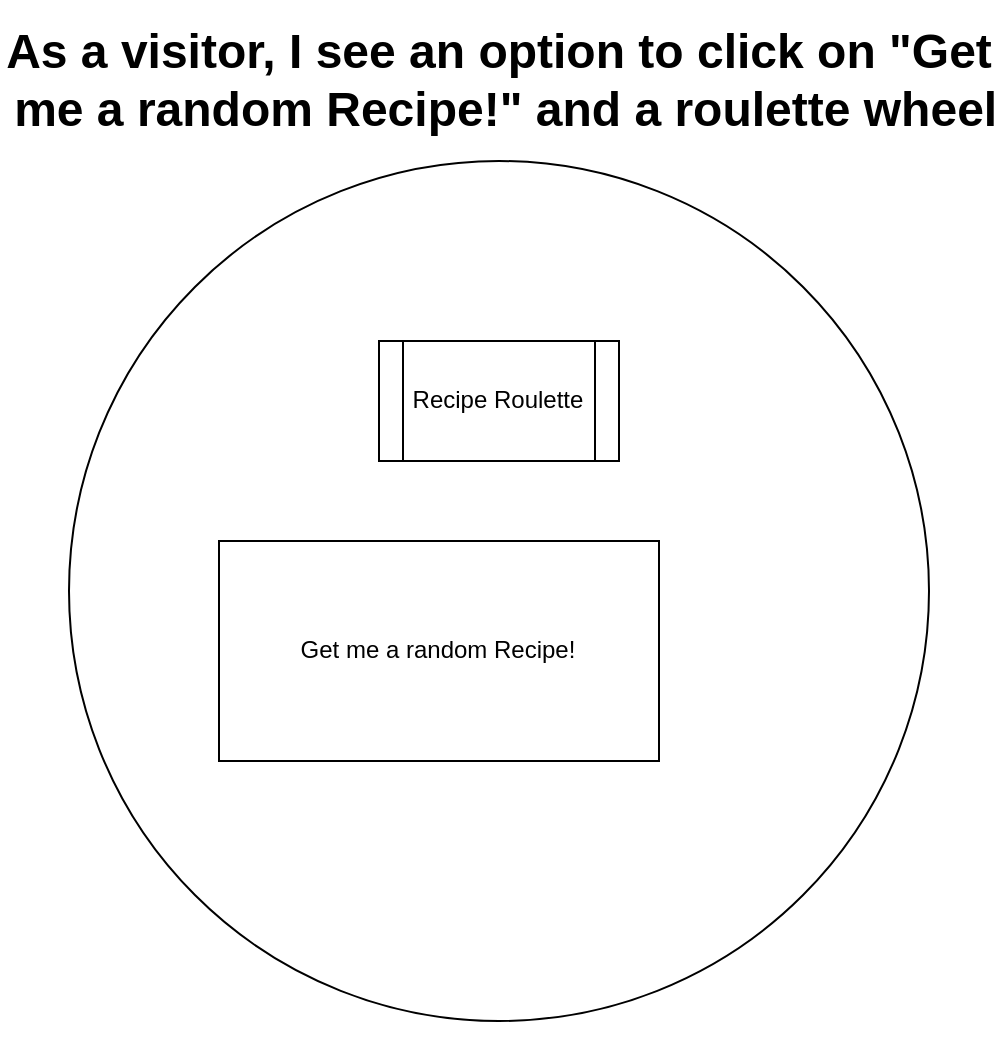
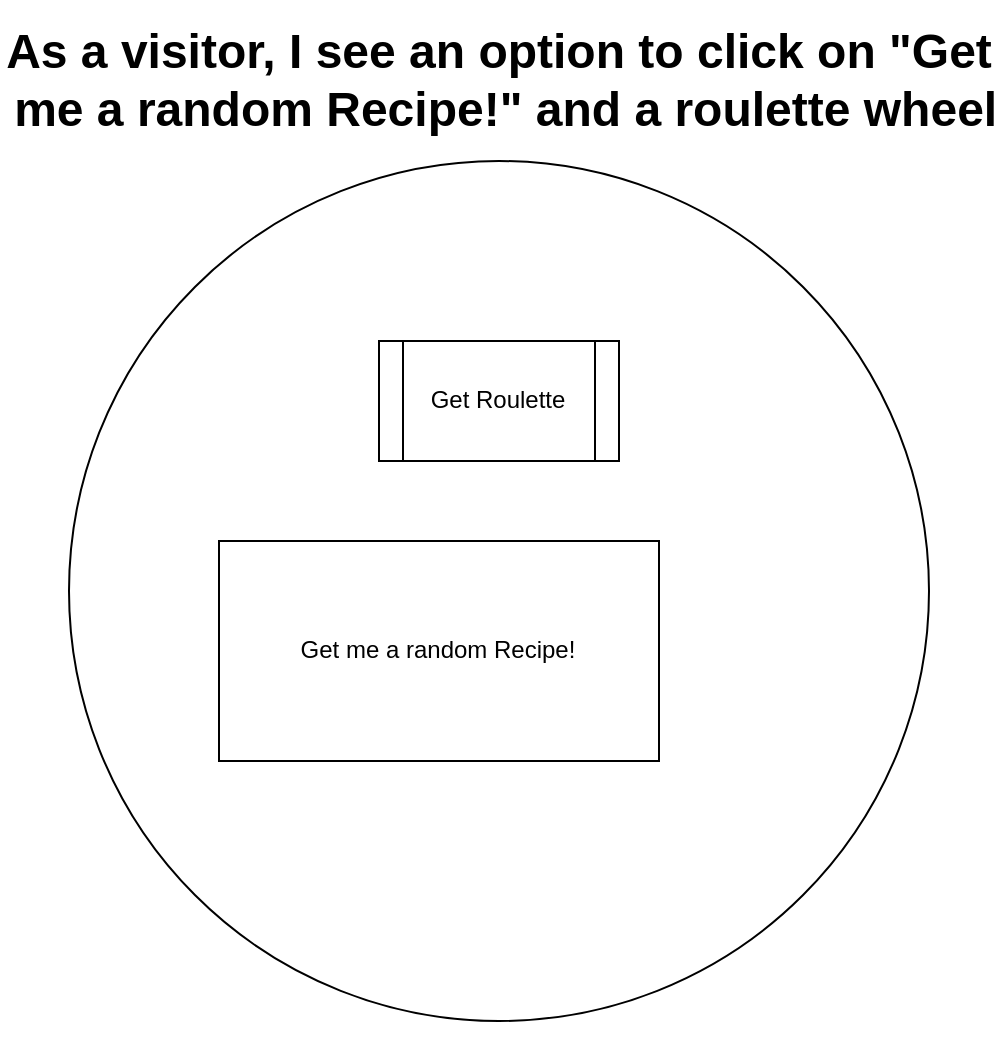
(499, 401) -> (499, 401)
